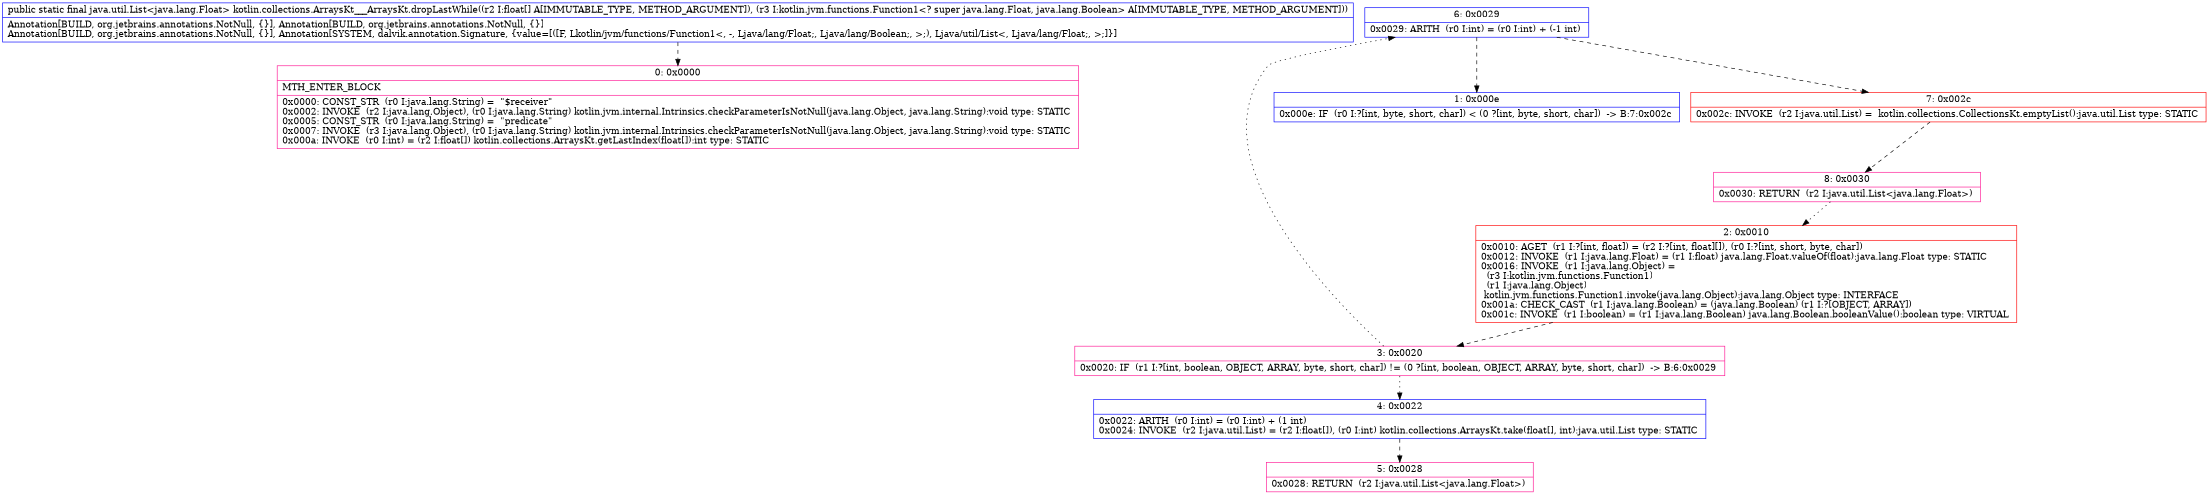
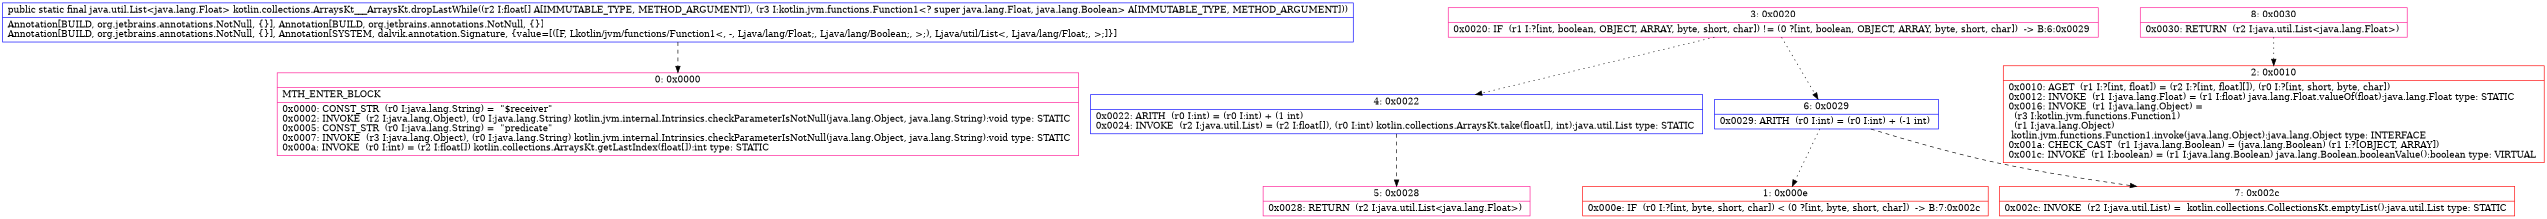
(1477, 61) -> (1807, 155)
(1477, 107) -> (1785, 201)
(1900, 145) -> none
(1508, 334) -> none
